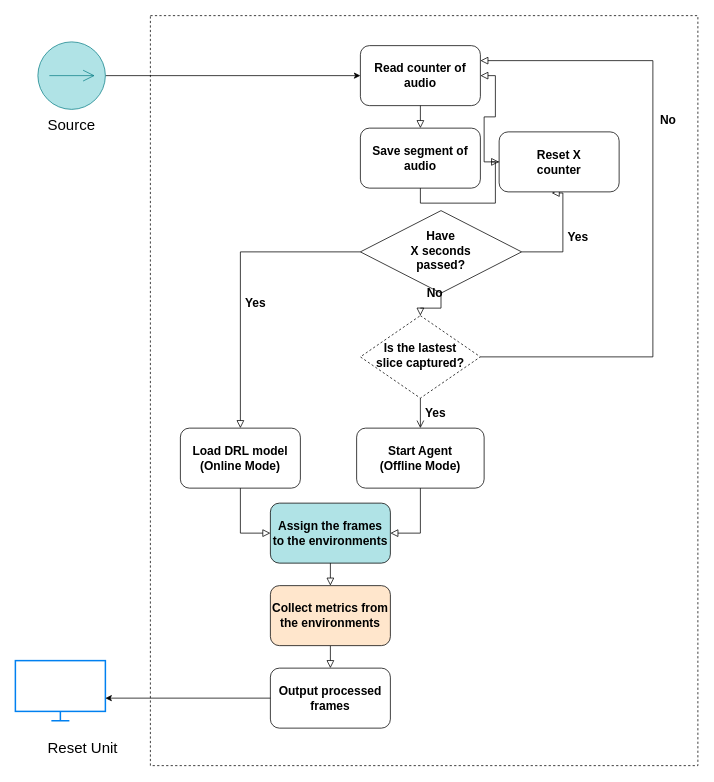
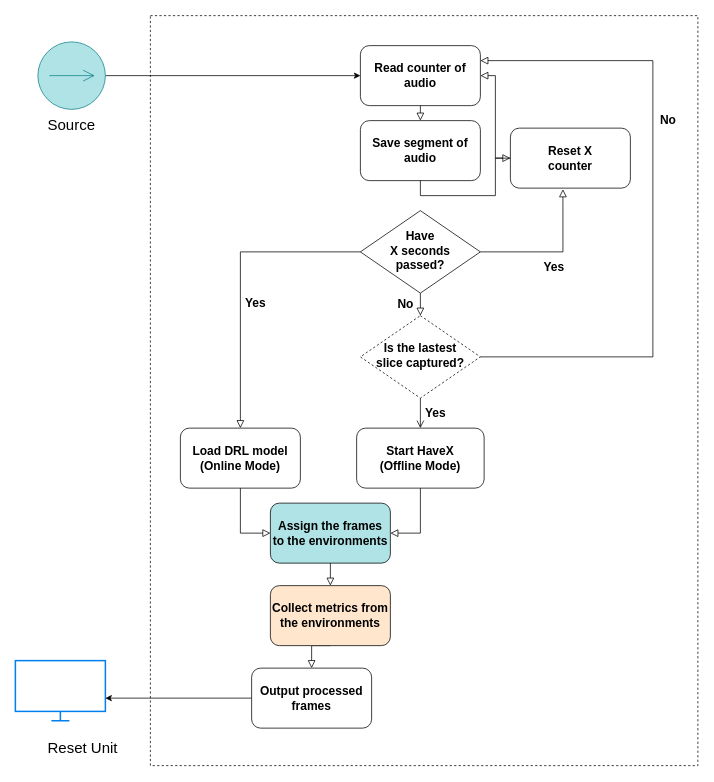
(420, 158) -> (420, 150)
(559, 162) -> (570, 158)
(441, 252) -> (420, 252)
(420, 458) -> (420, 458)
(330, 698) -> (312, 698)
